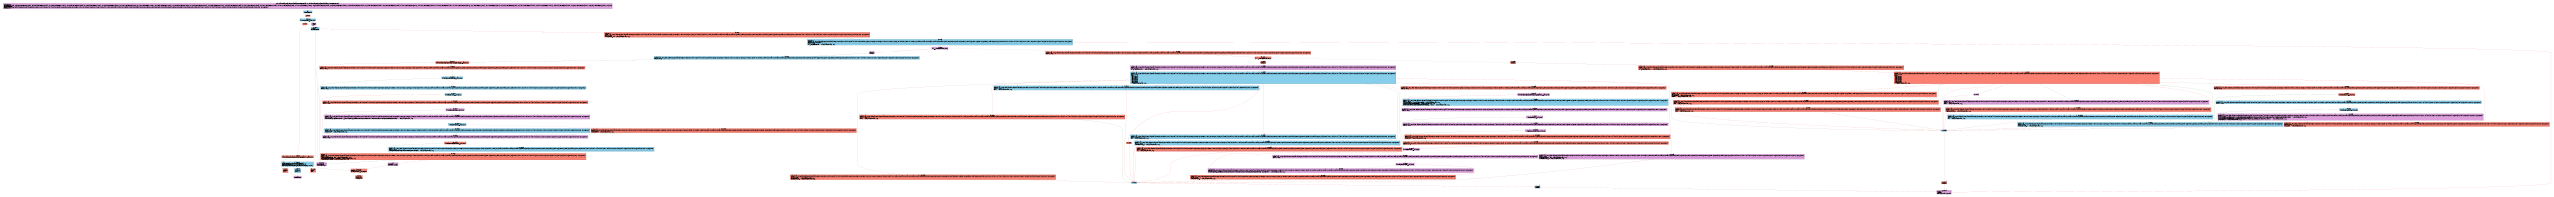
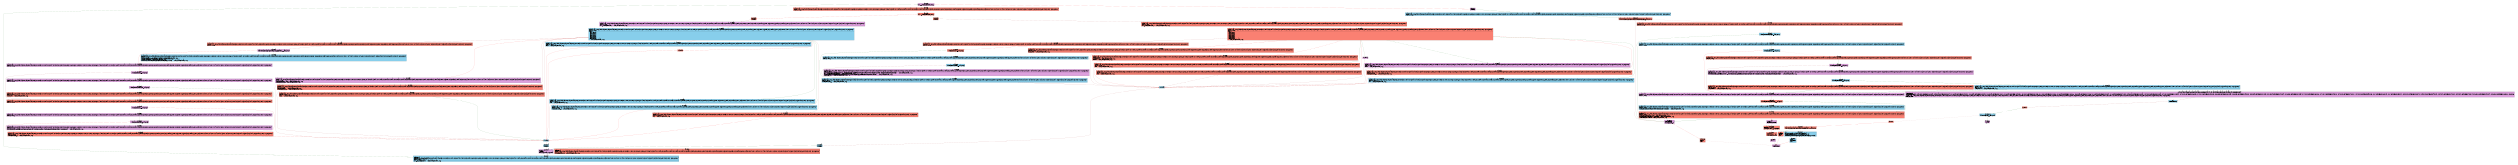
(315, 29) -> none
none -> (1773, 140)
(359, 178) -> (1772, 135)
(1944, 183) -> (820, 146)
